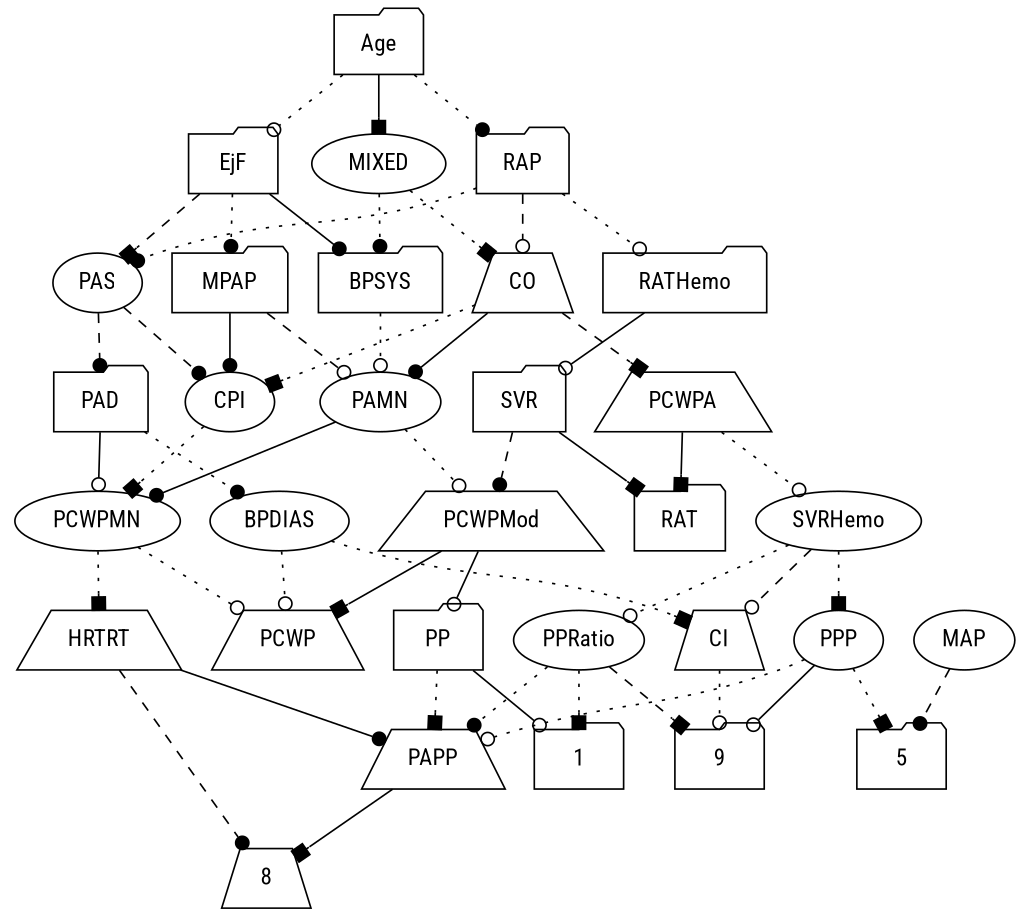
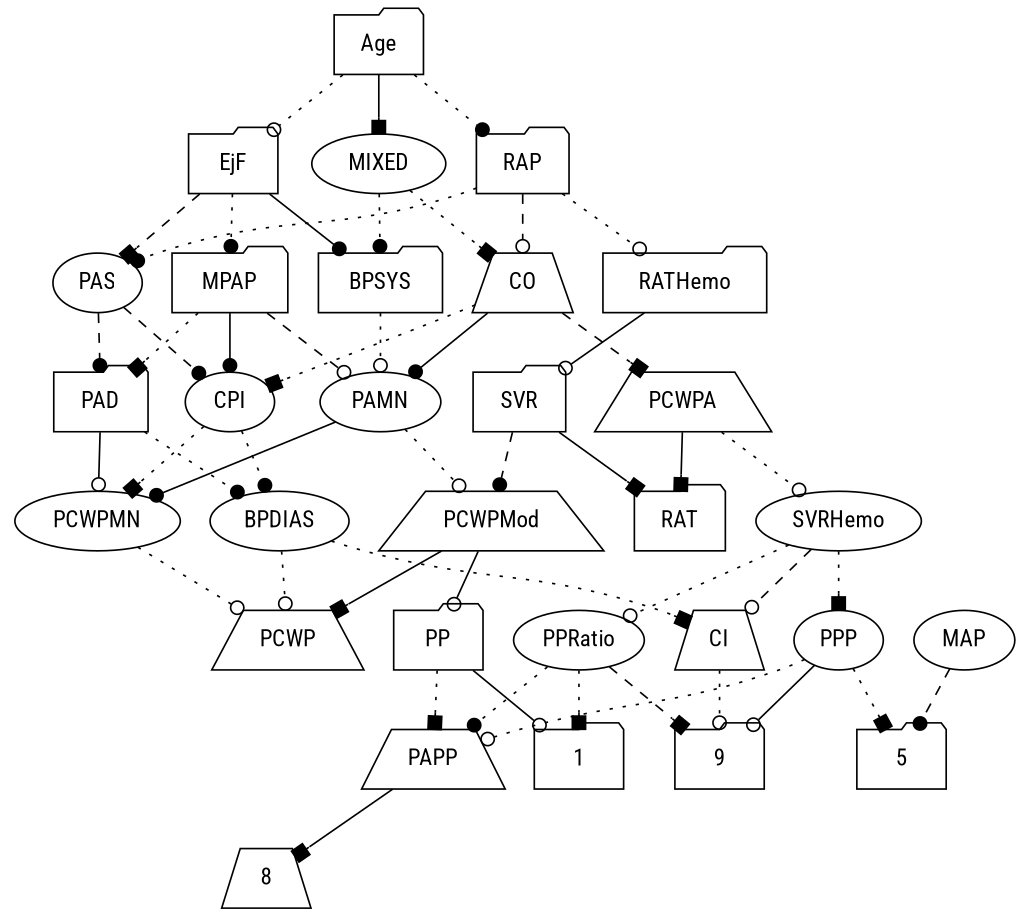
none -> (173, 336)
none -> (248, 447)
(99, 640) -> none
